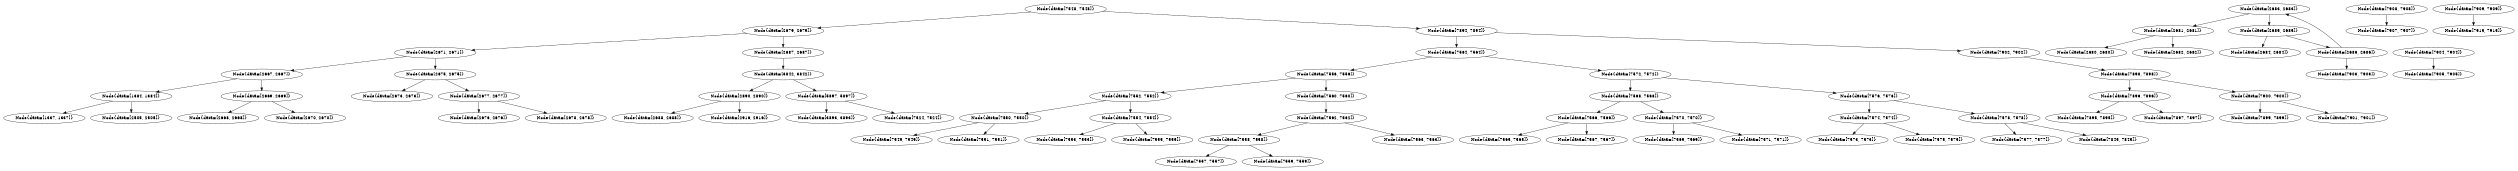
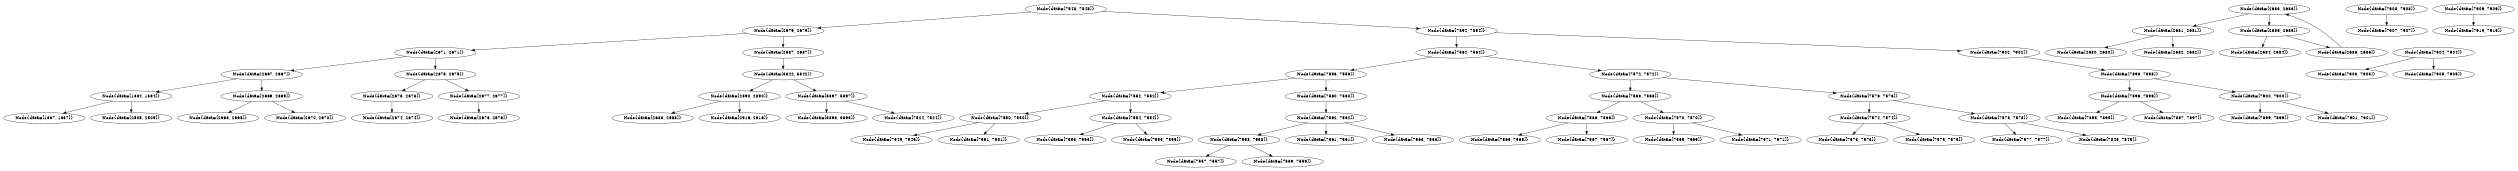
(2347, 62) -> (2392, 63)
none -> (392, 118)
(566, 118) -> none
none -> (1326, 140)
